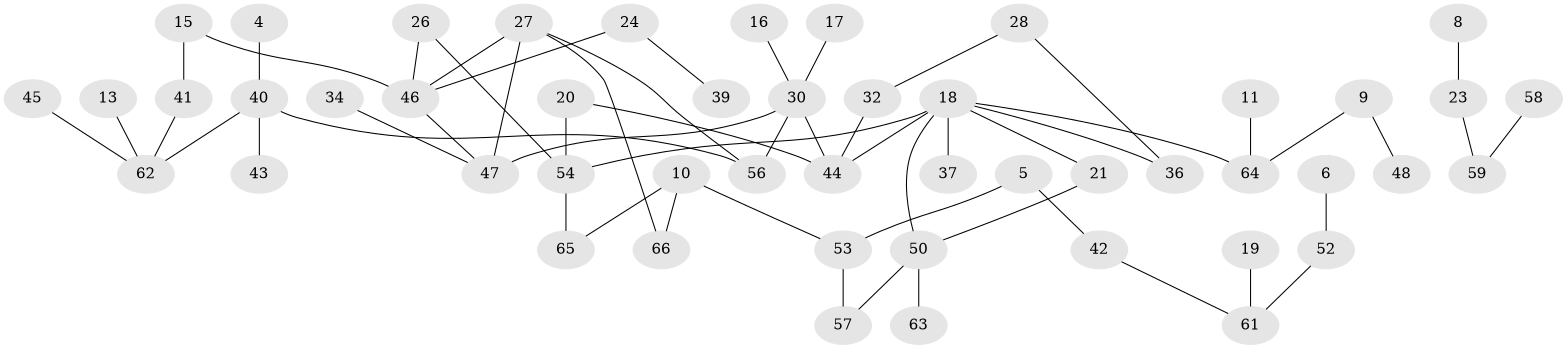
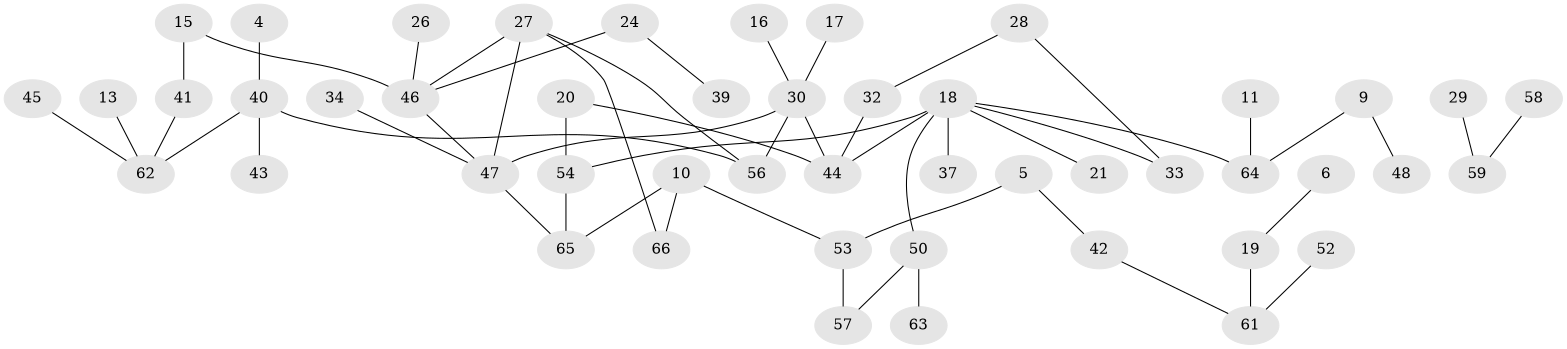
(1458, 23) -> none
(493, 99) -> none
(1458, 99) -> (1458, 99)
(1175, 174) -> (1175, 174)
none -> (528, 212)
(1326, 212) -> (1288, 212)
(1011, 214) -> none
